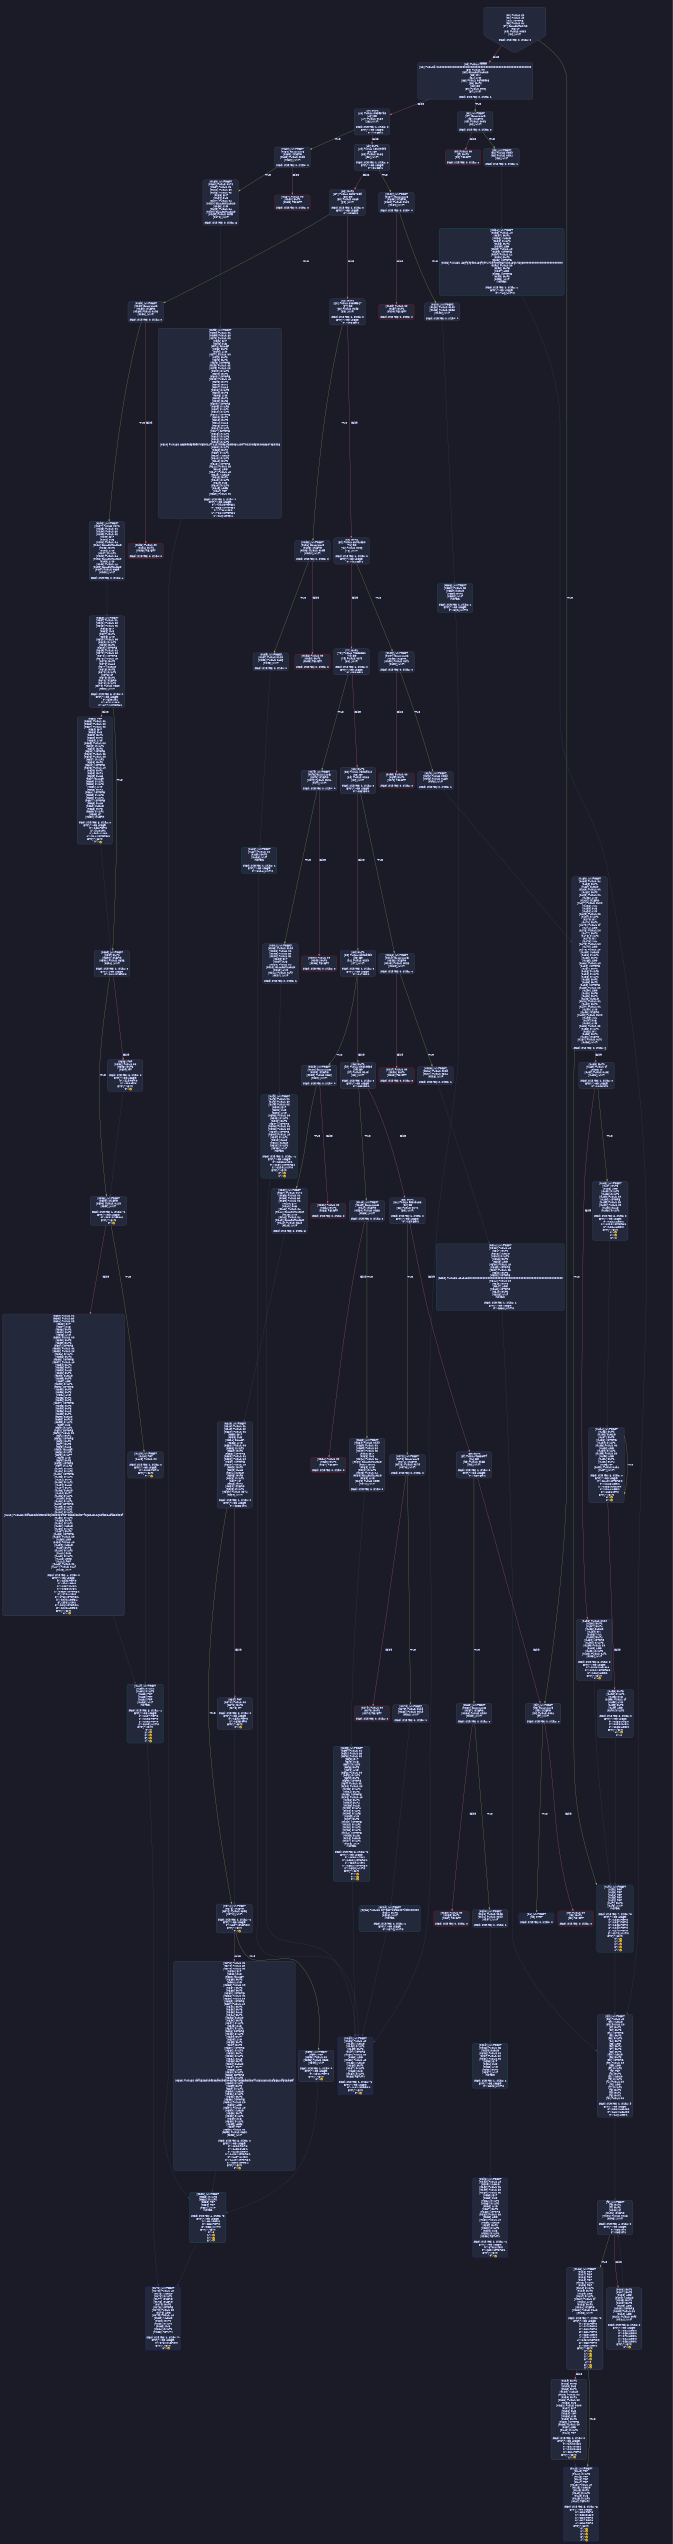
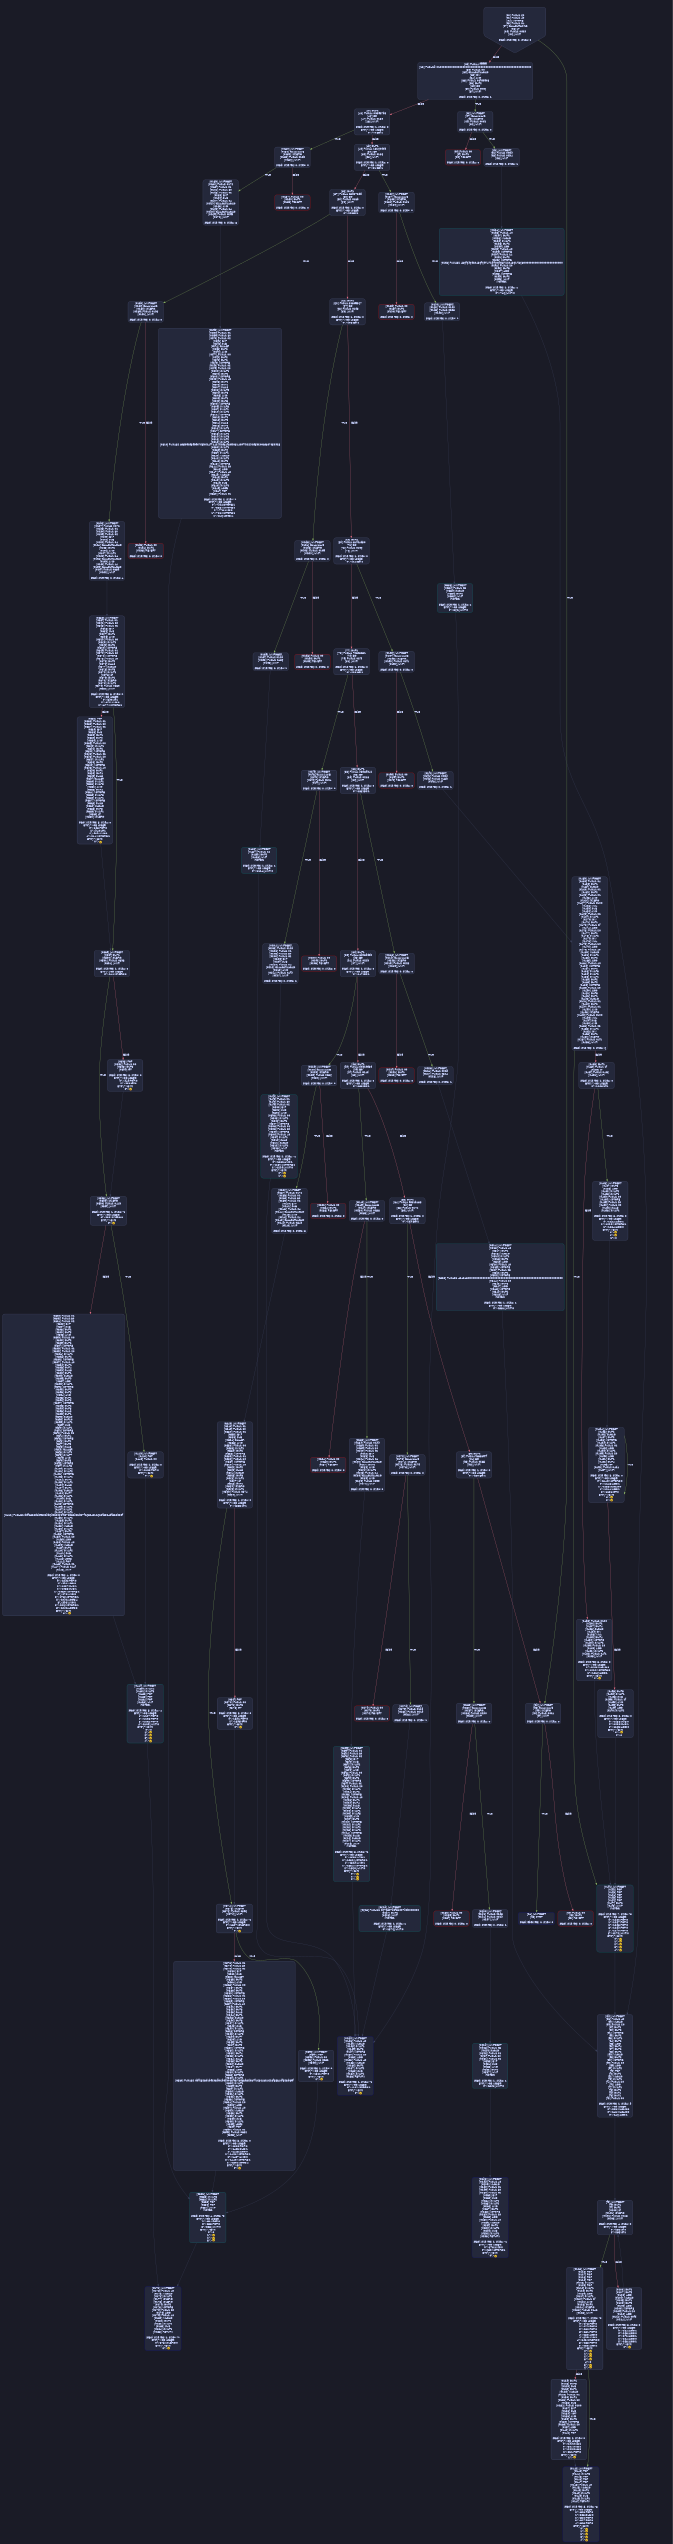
(536, 1919) -> (536, 1919)
